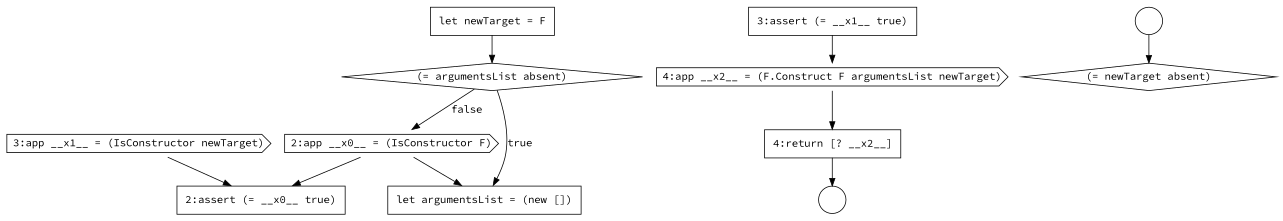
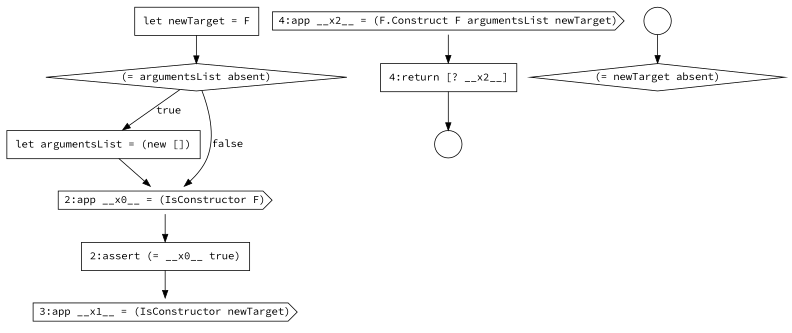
(832, 21) -> none
(434, 169) -> (132, 170)
(196, 170) -> (165, 280)
